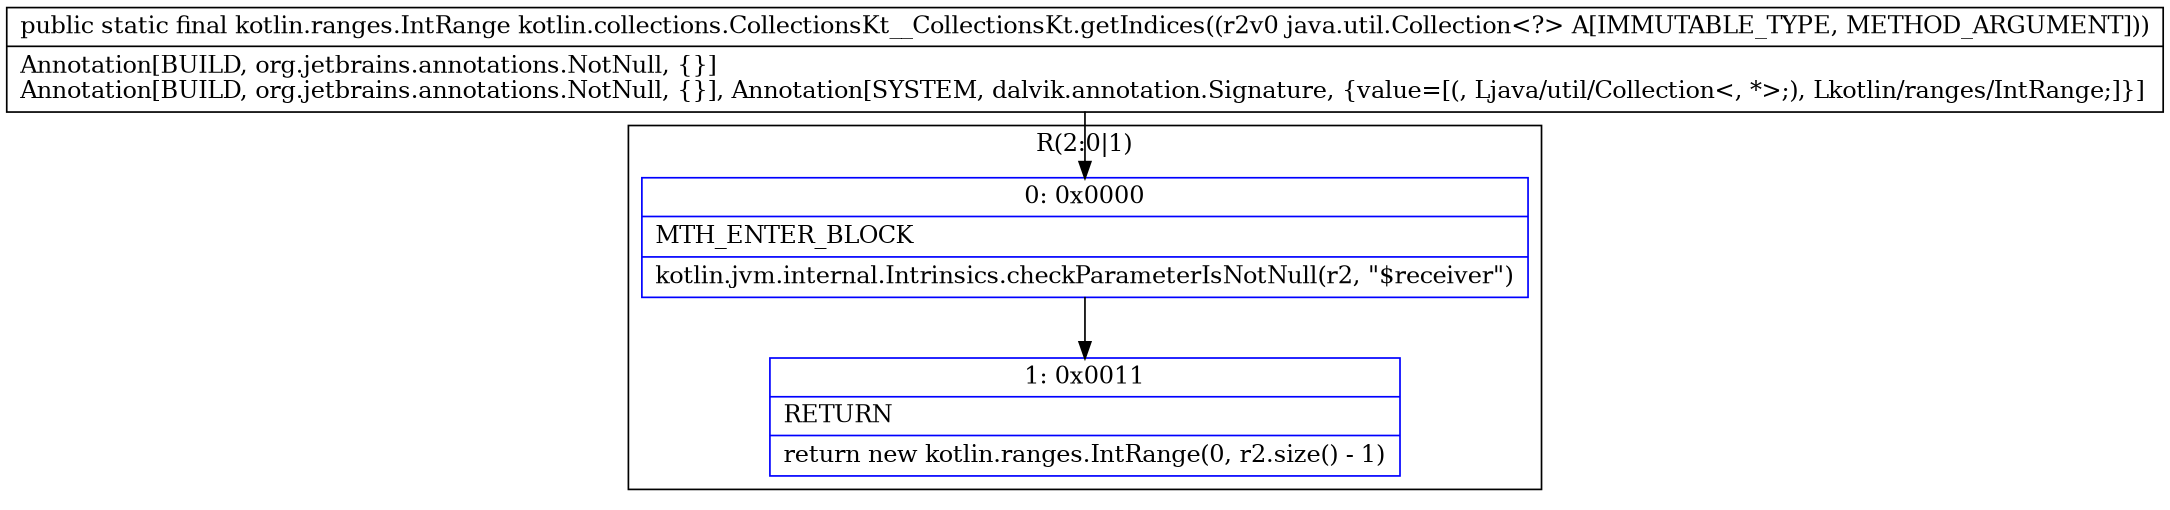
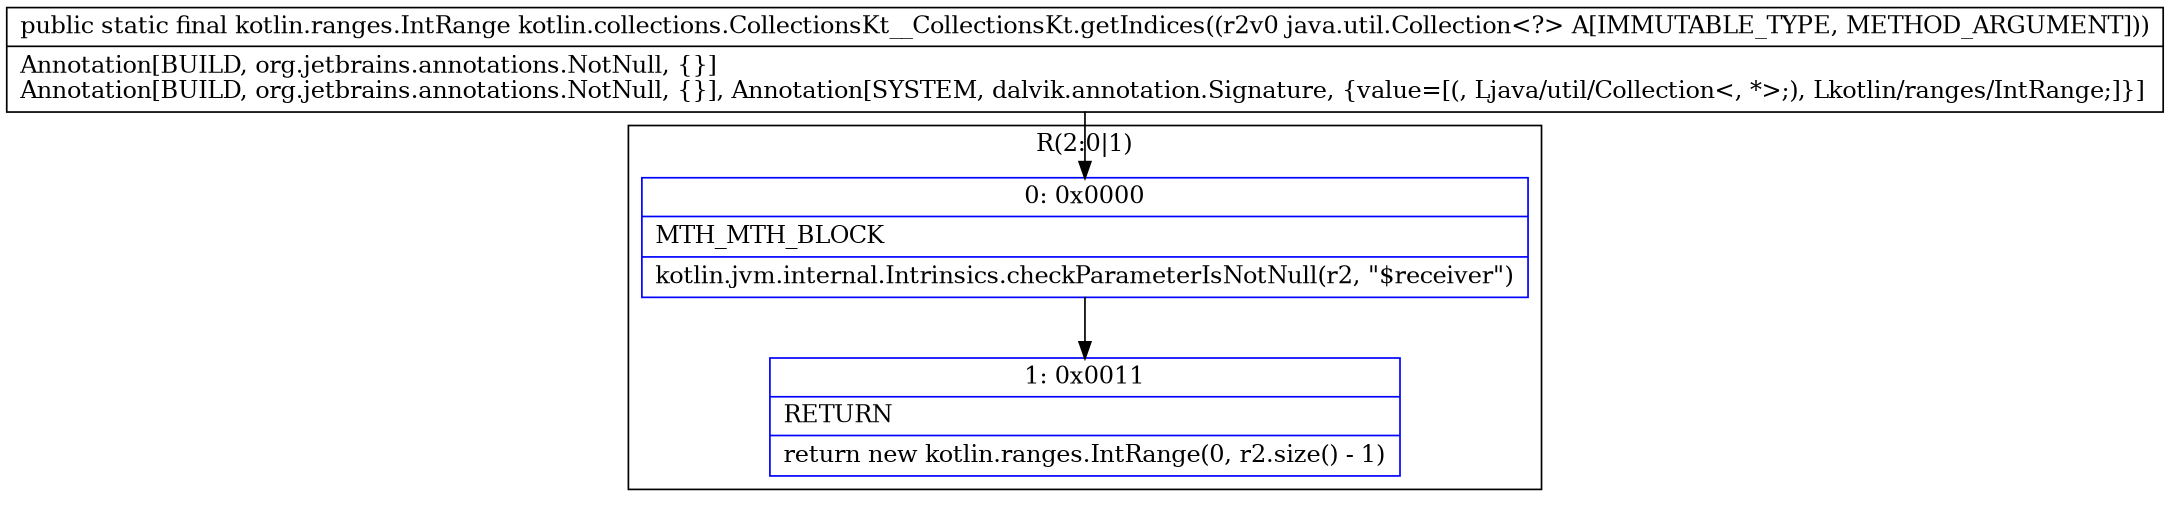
(785, 236) -> (770, 236)
